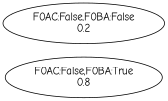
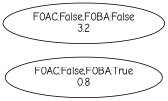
(84, 23) -> (84, 23)
